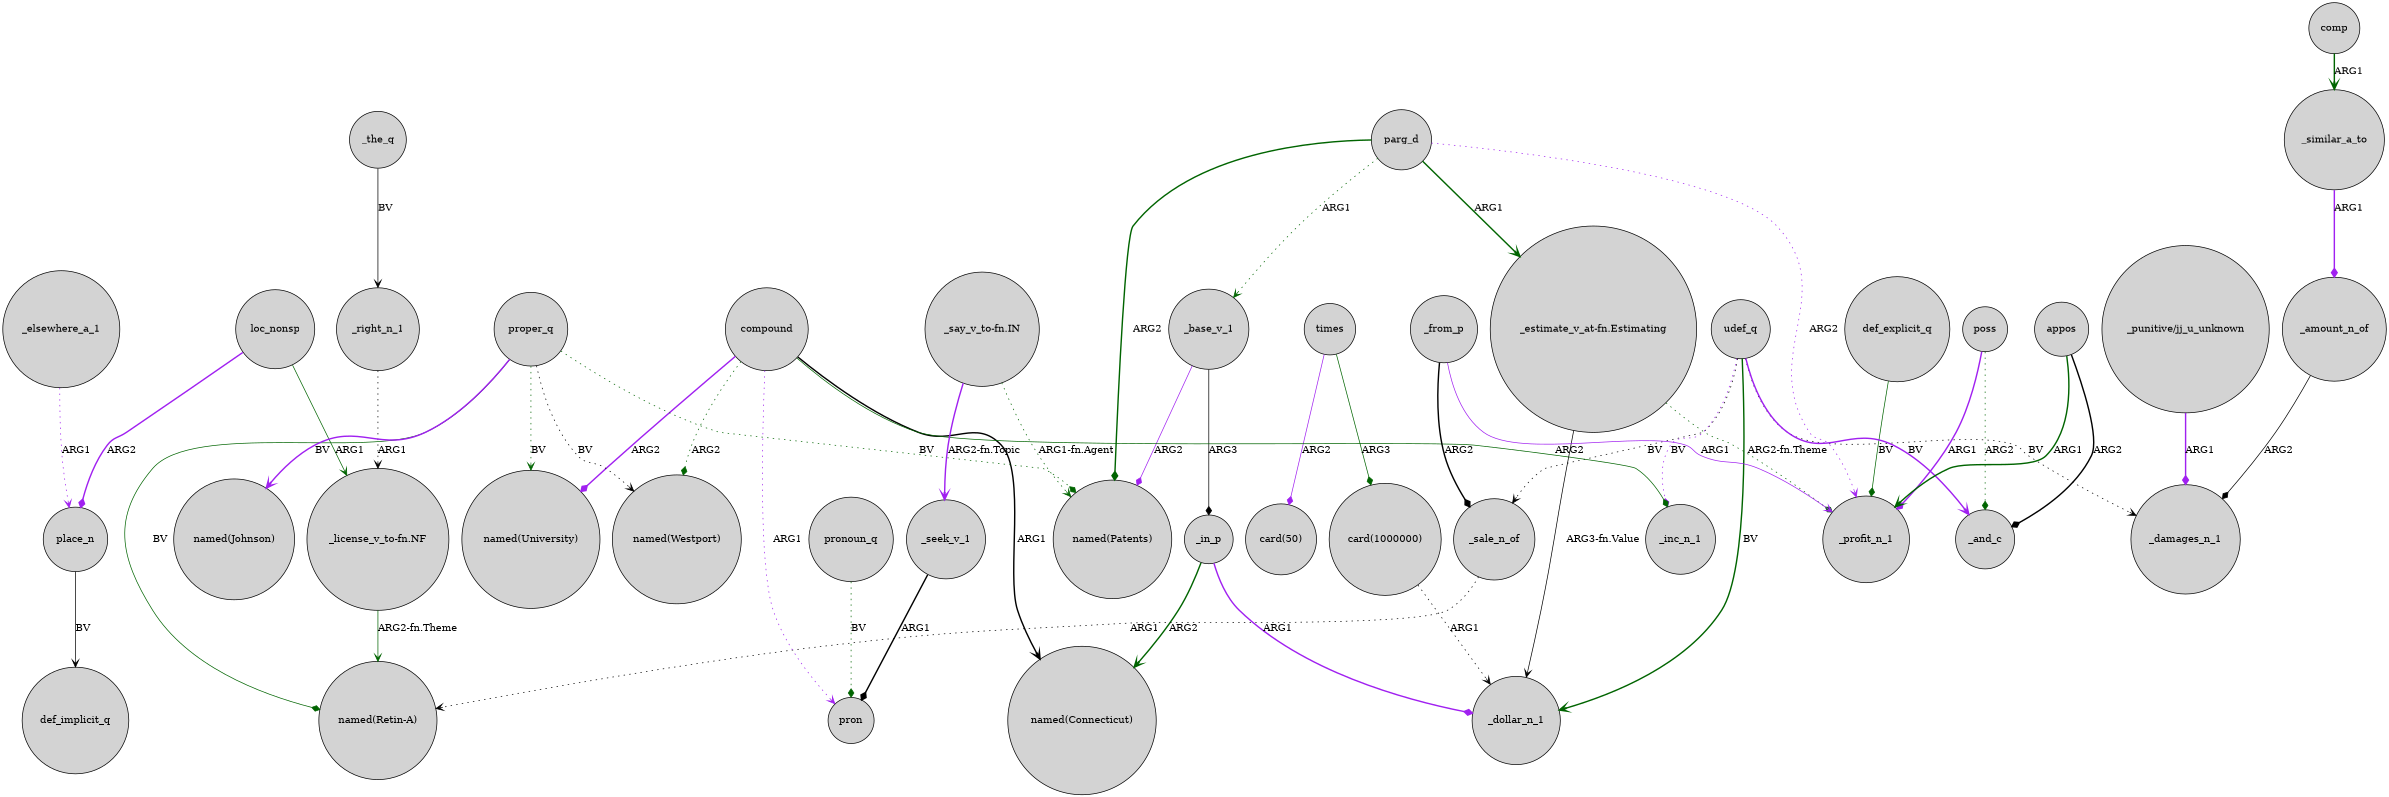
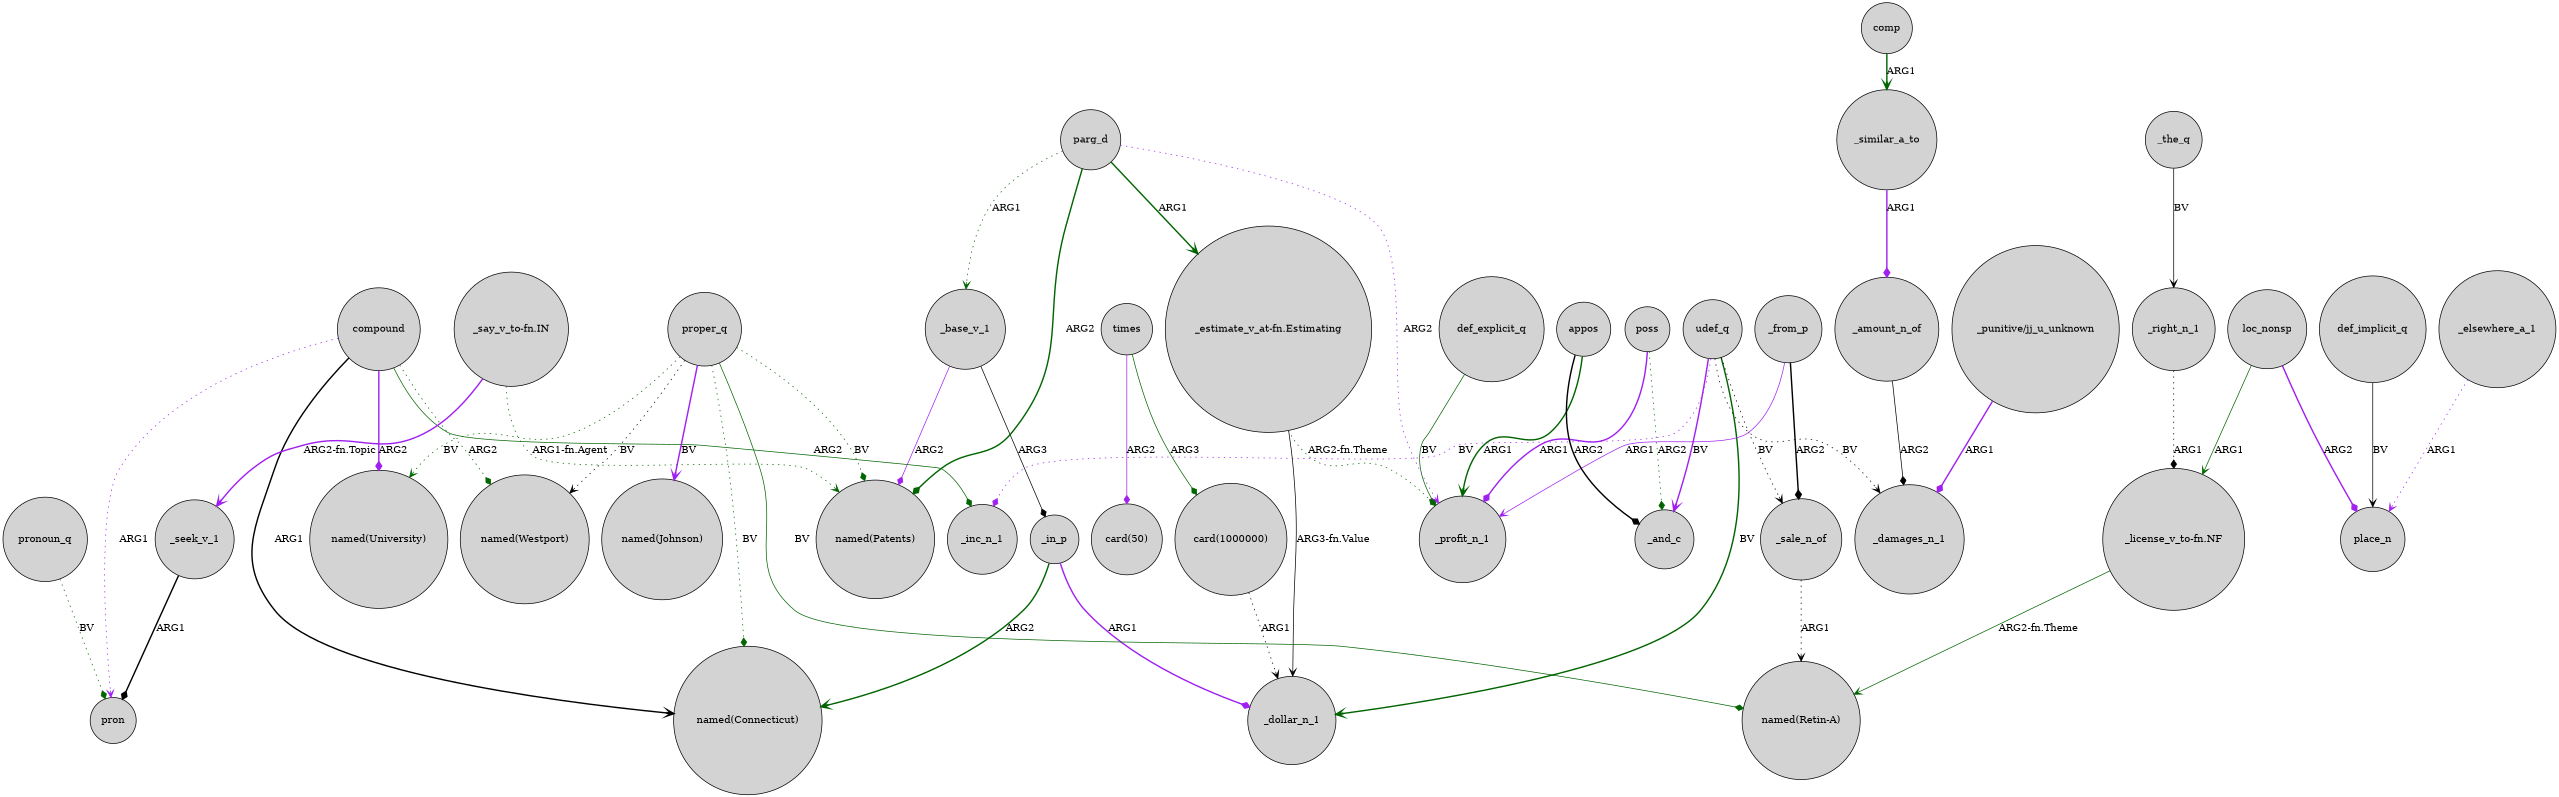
(378, 416) -> (2174, 415)
none -> (732, 501)
(75, 616) -> (2373, 441)
